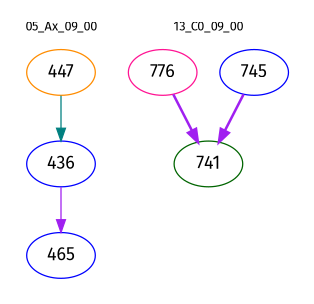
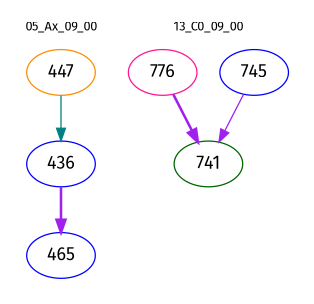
(234, 112) -> (234, 112)
(61, 203) -> (61, 203)
